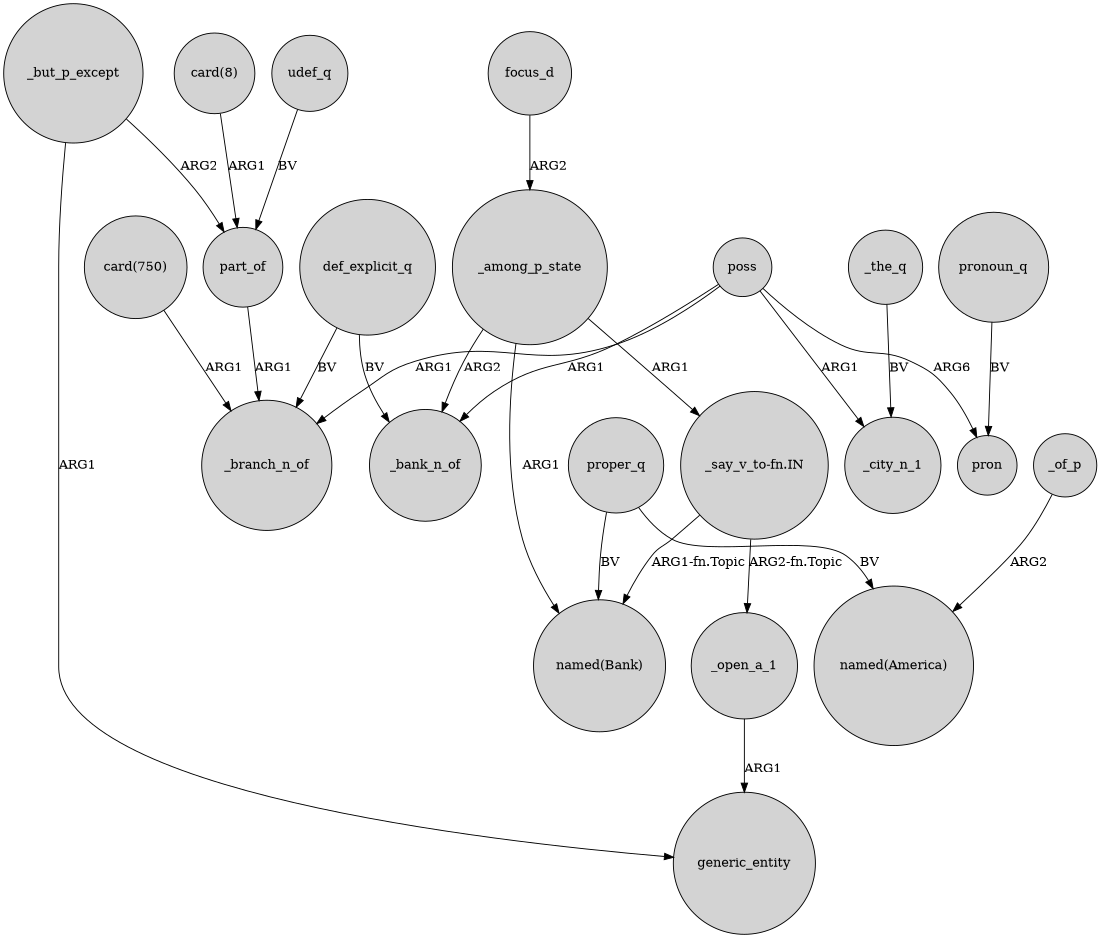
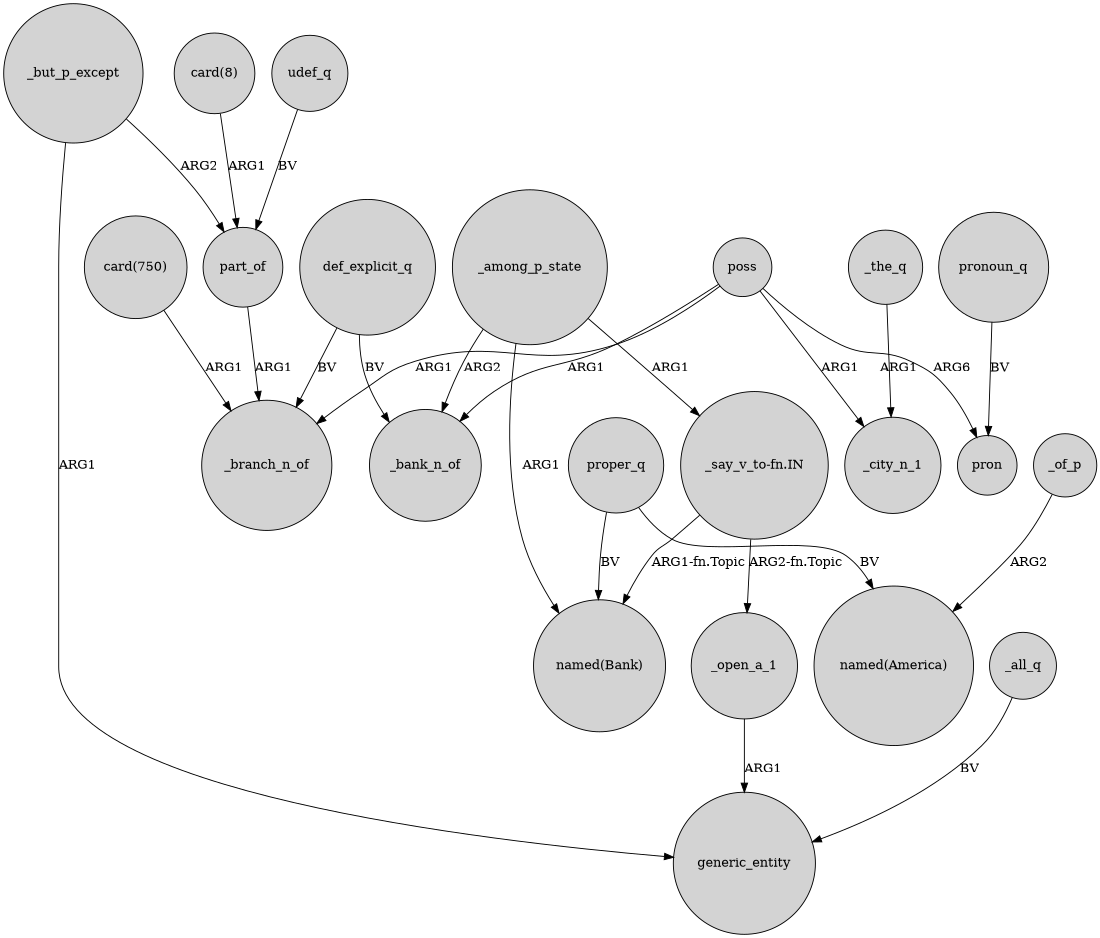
(530, 73) -> none
(899, 368) -> (899, 368)
none -> (1023, 666)
